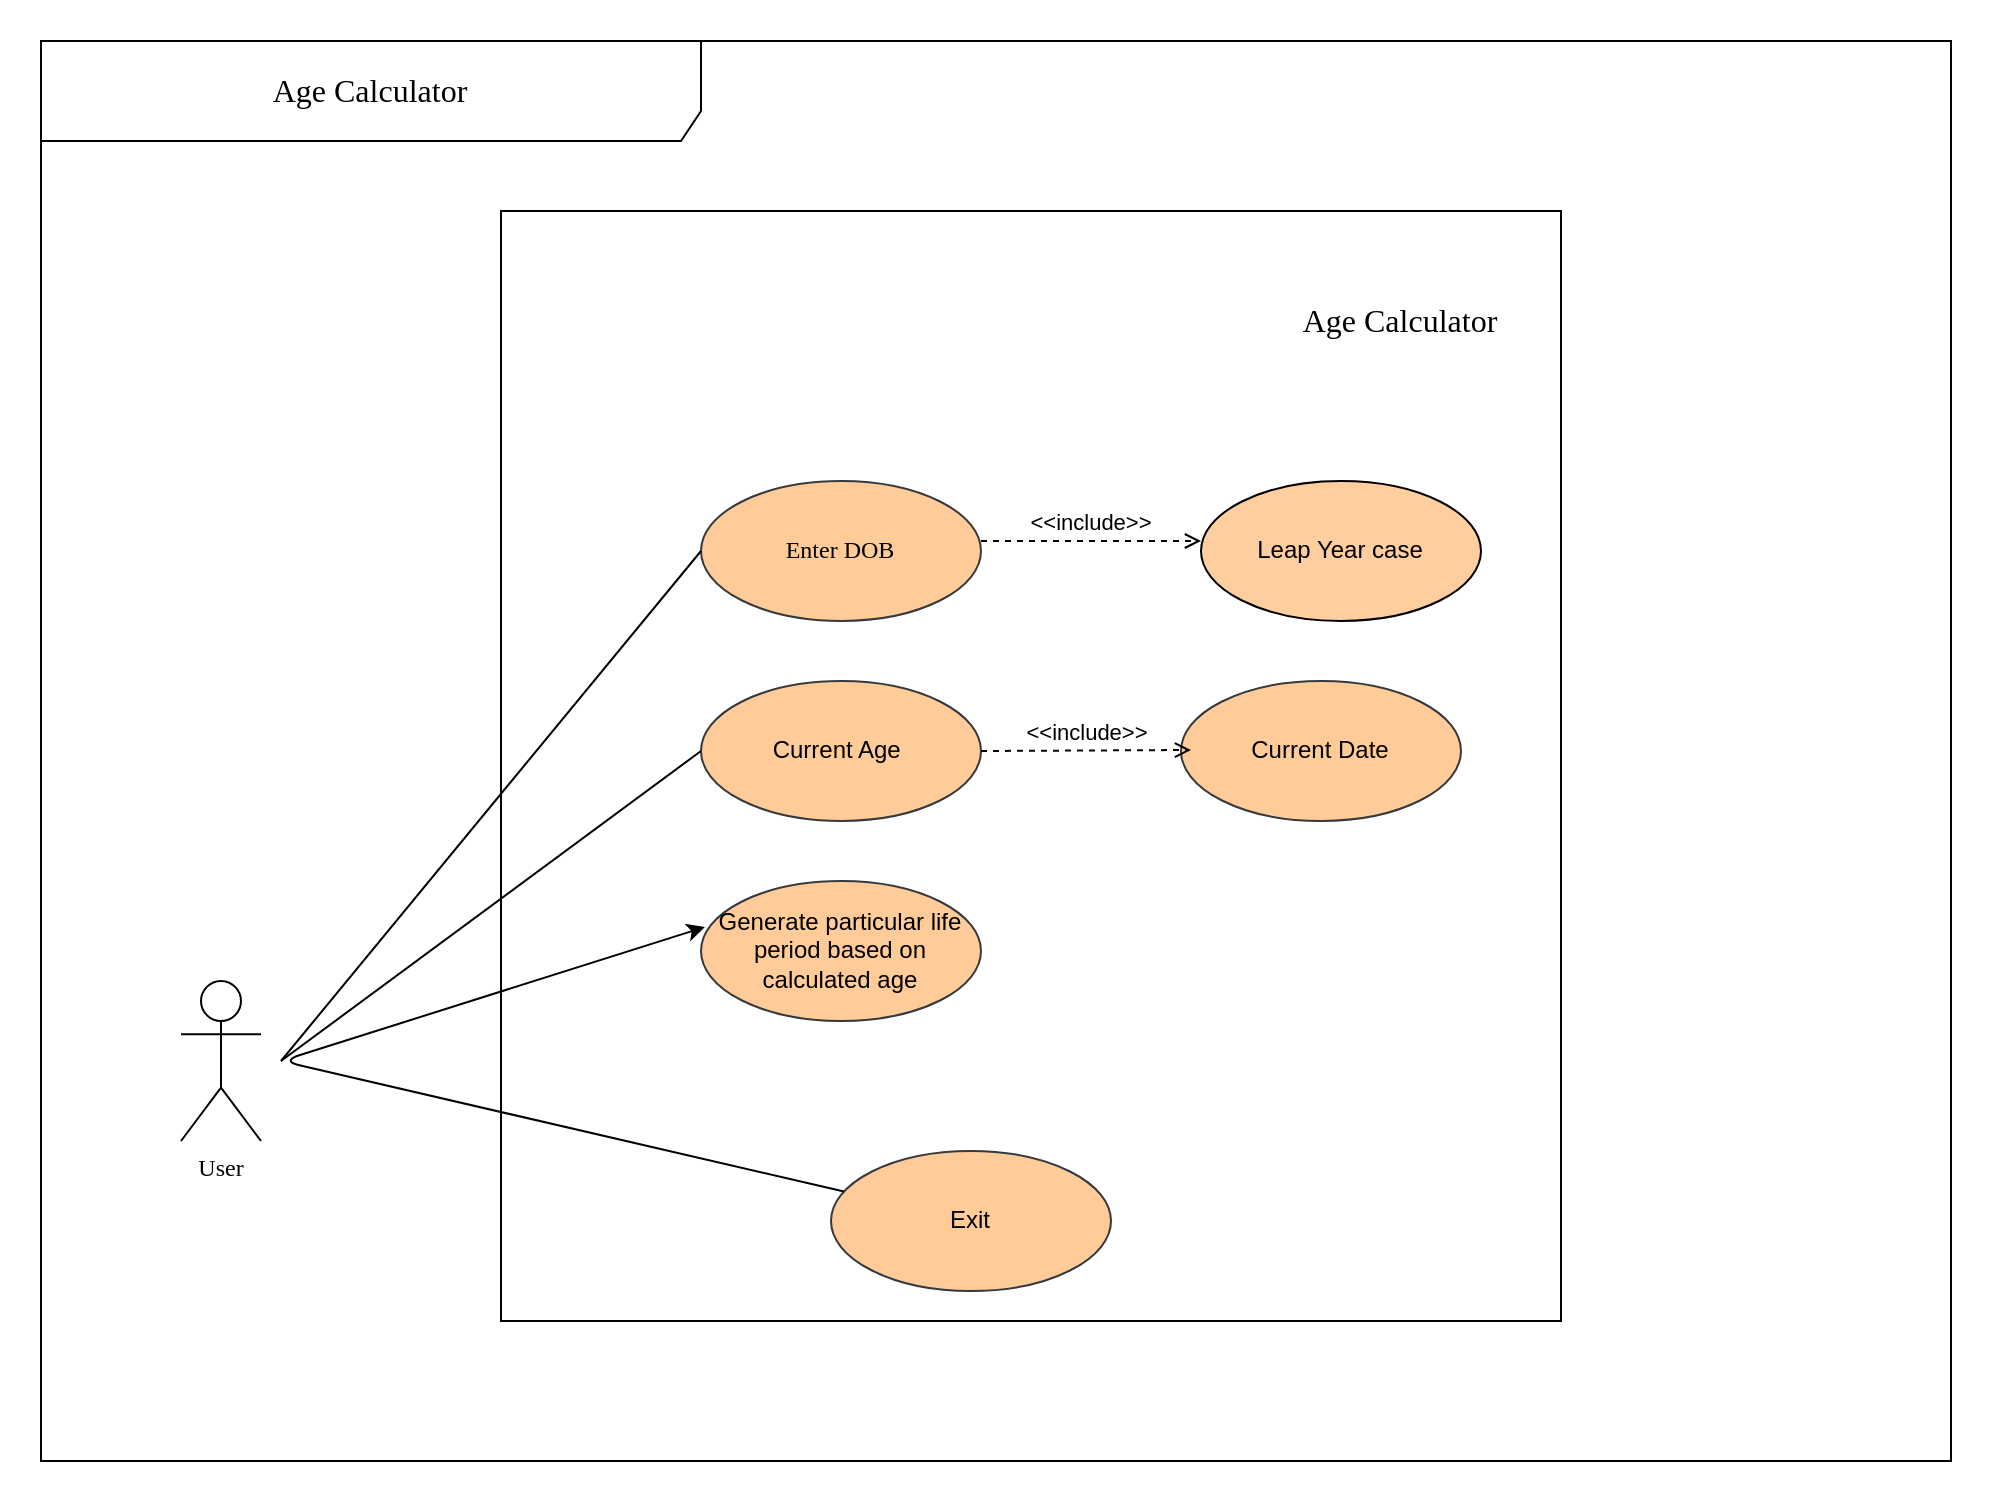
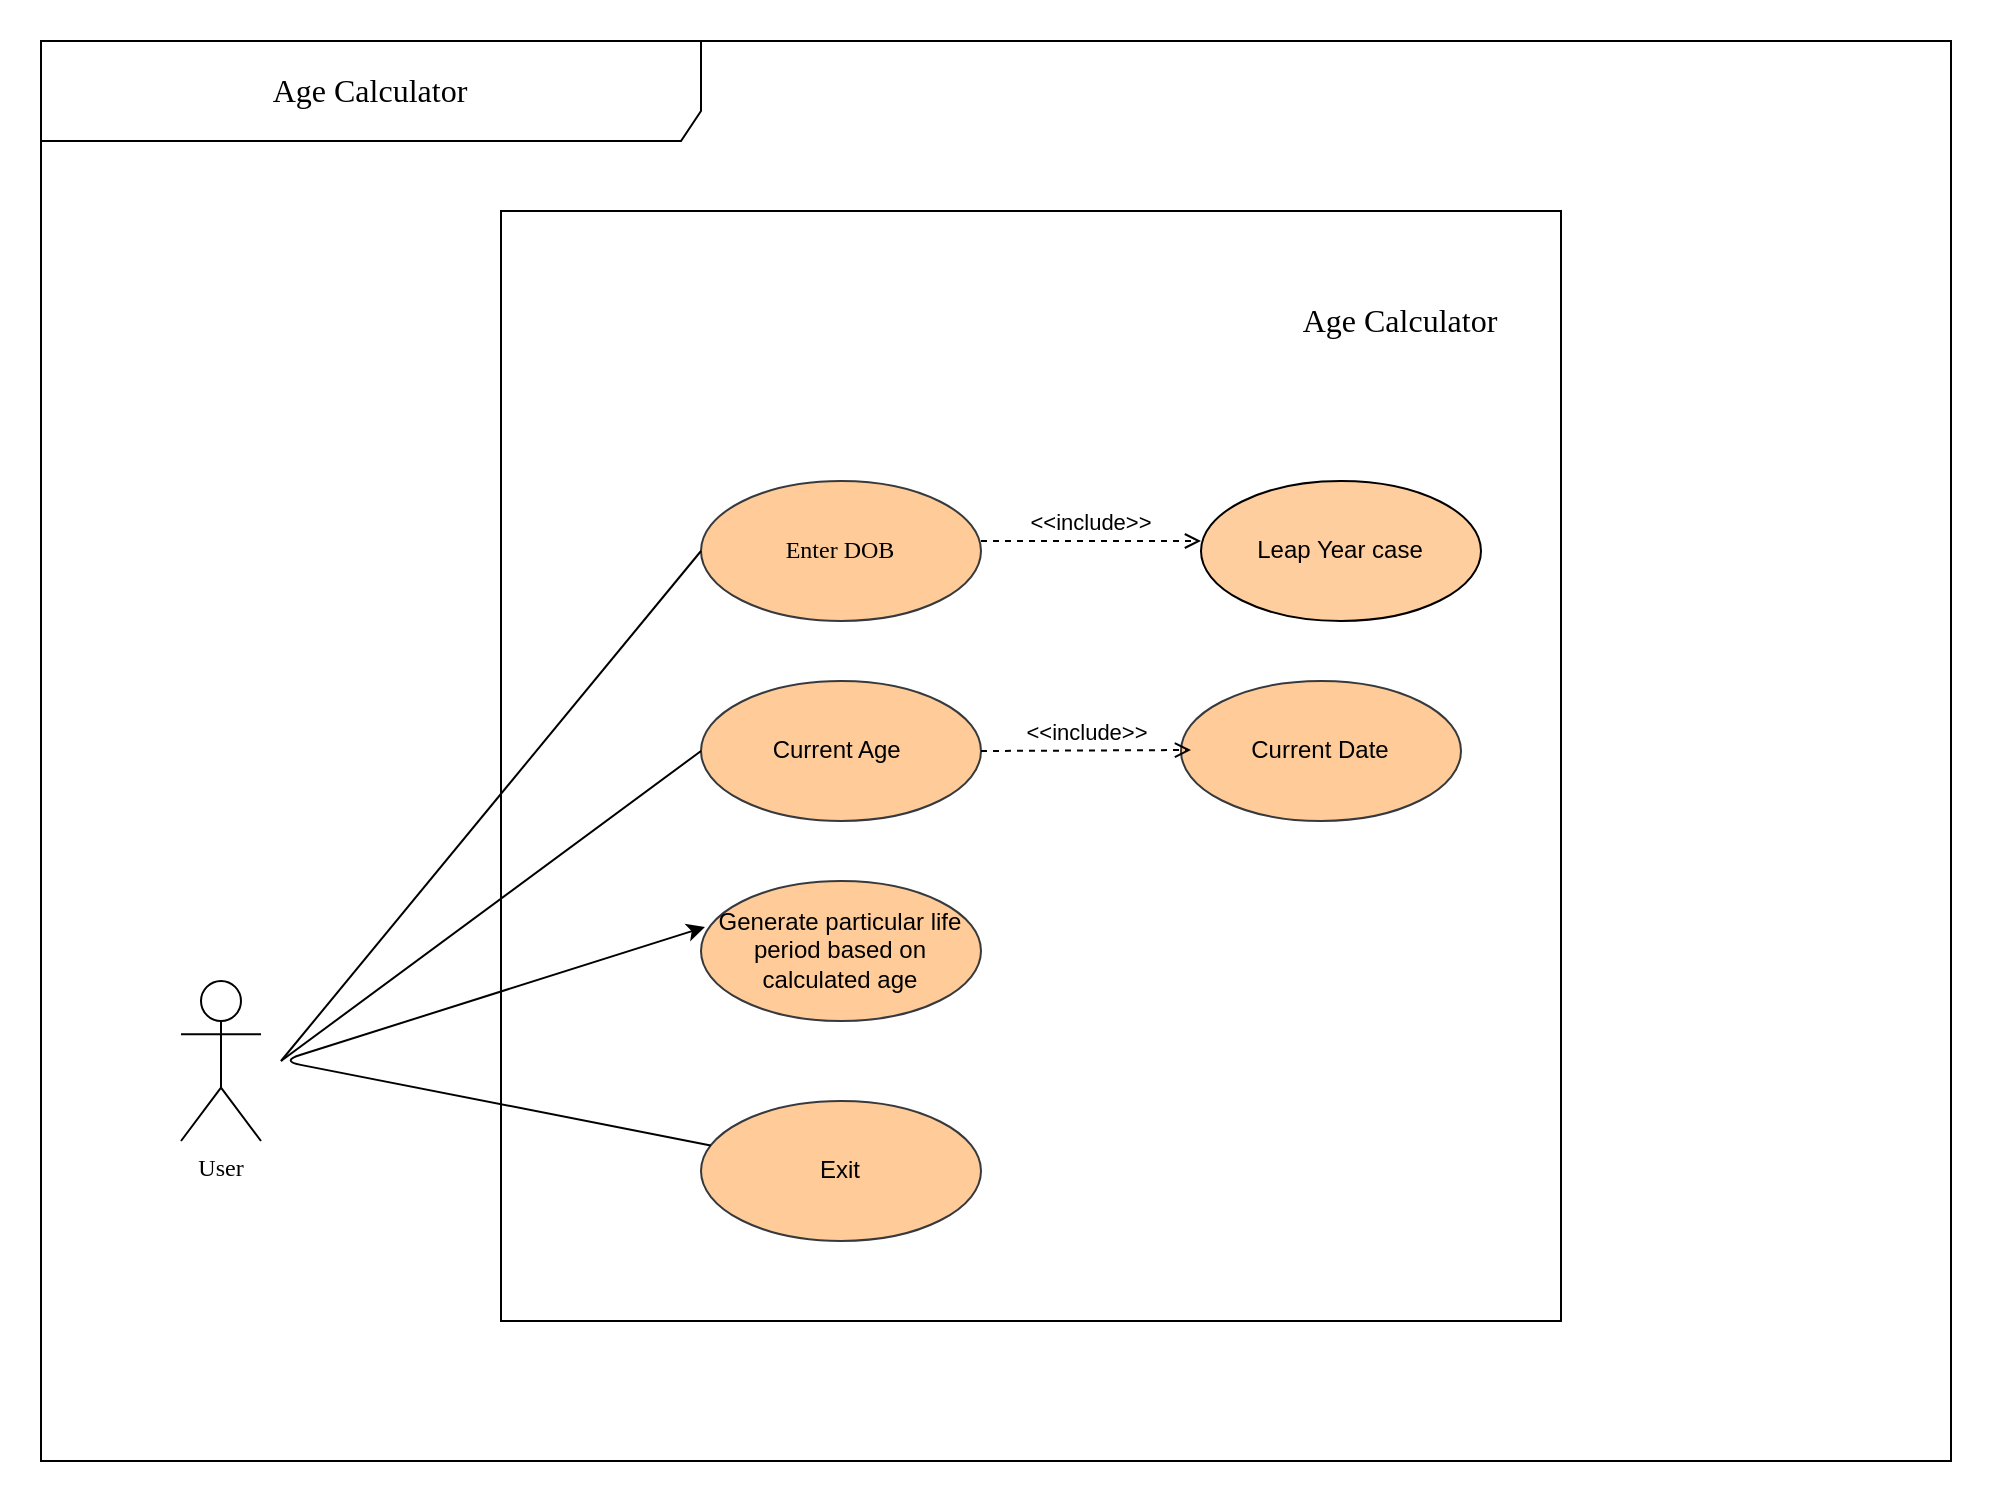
(971, 1221) -> (841, 1171)
